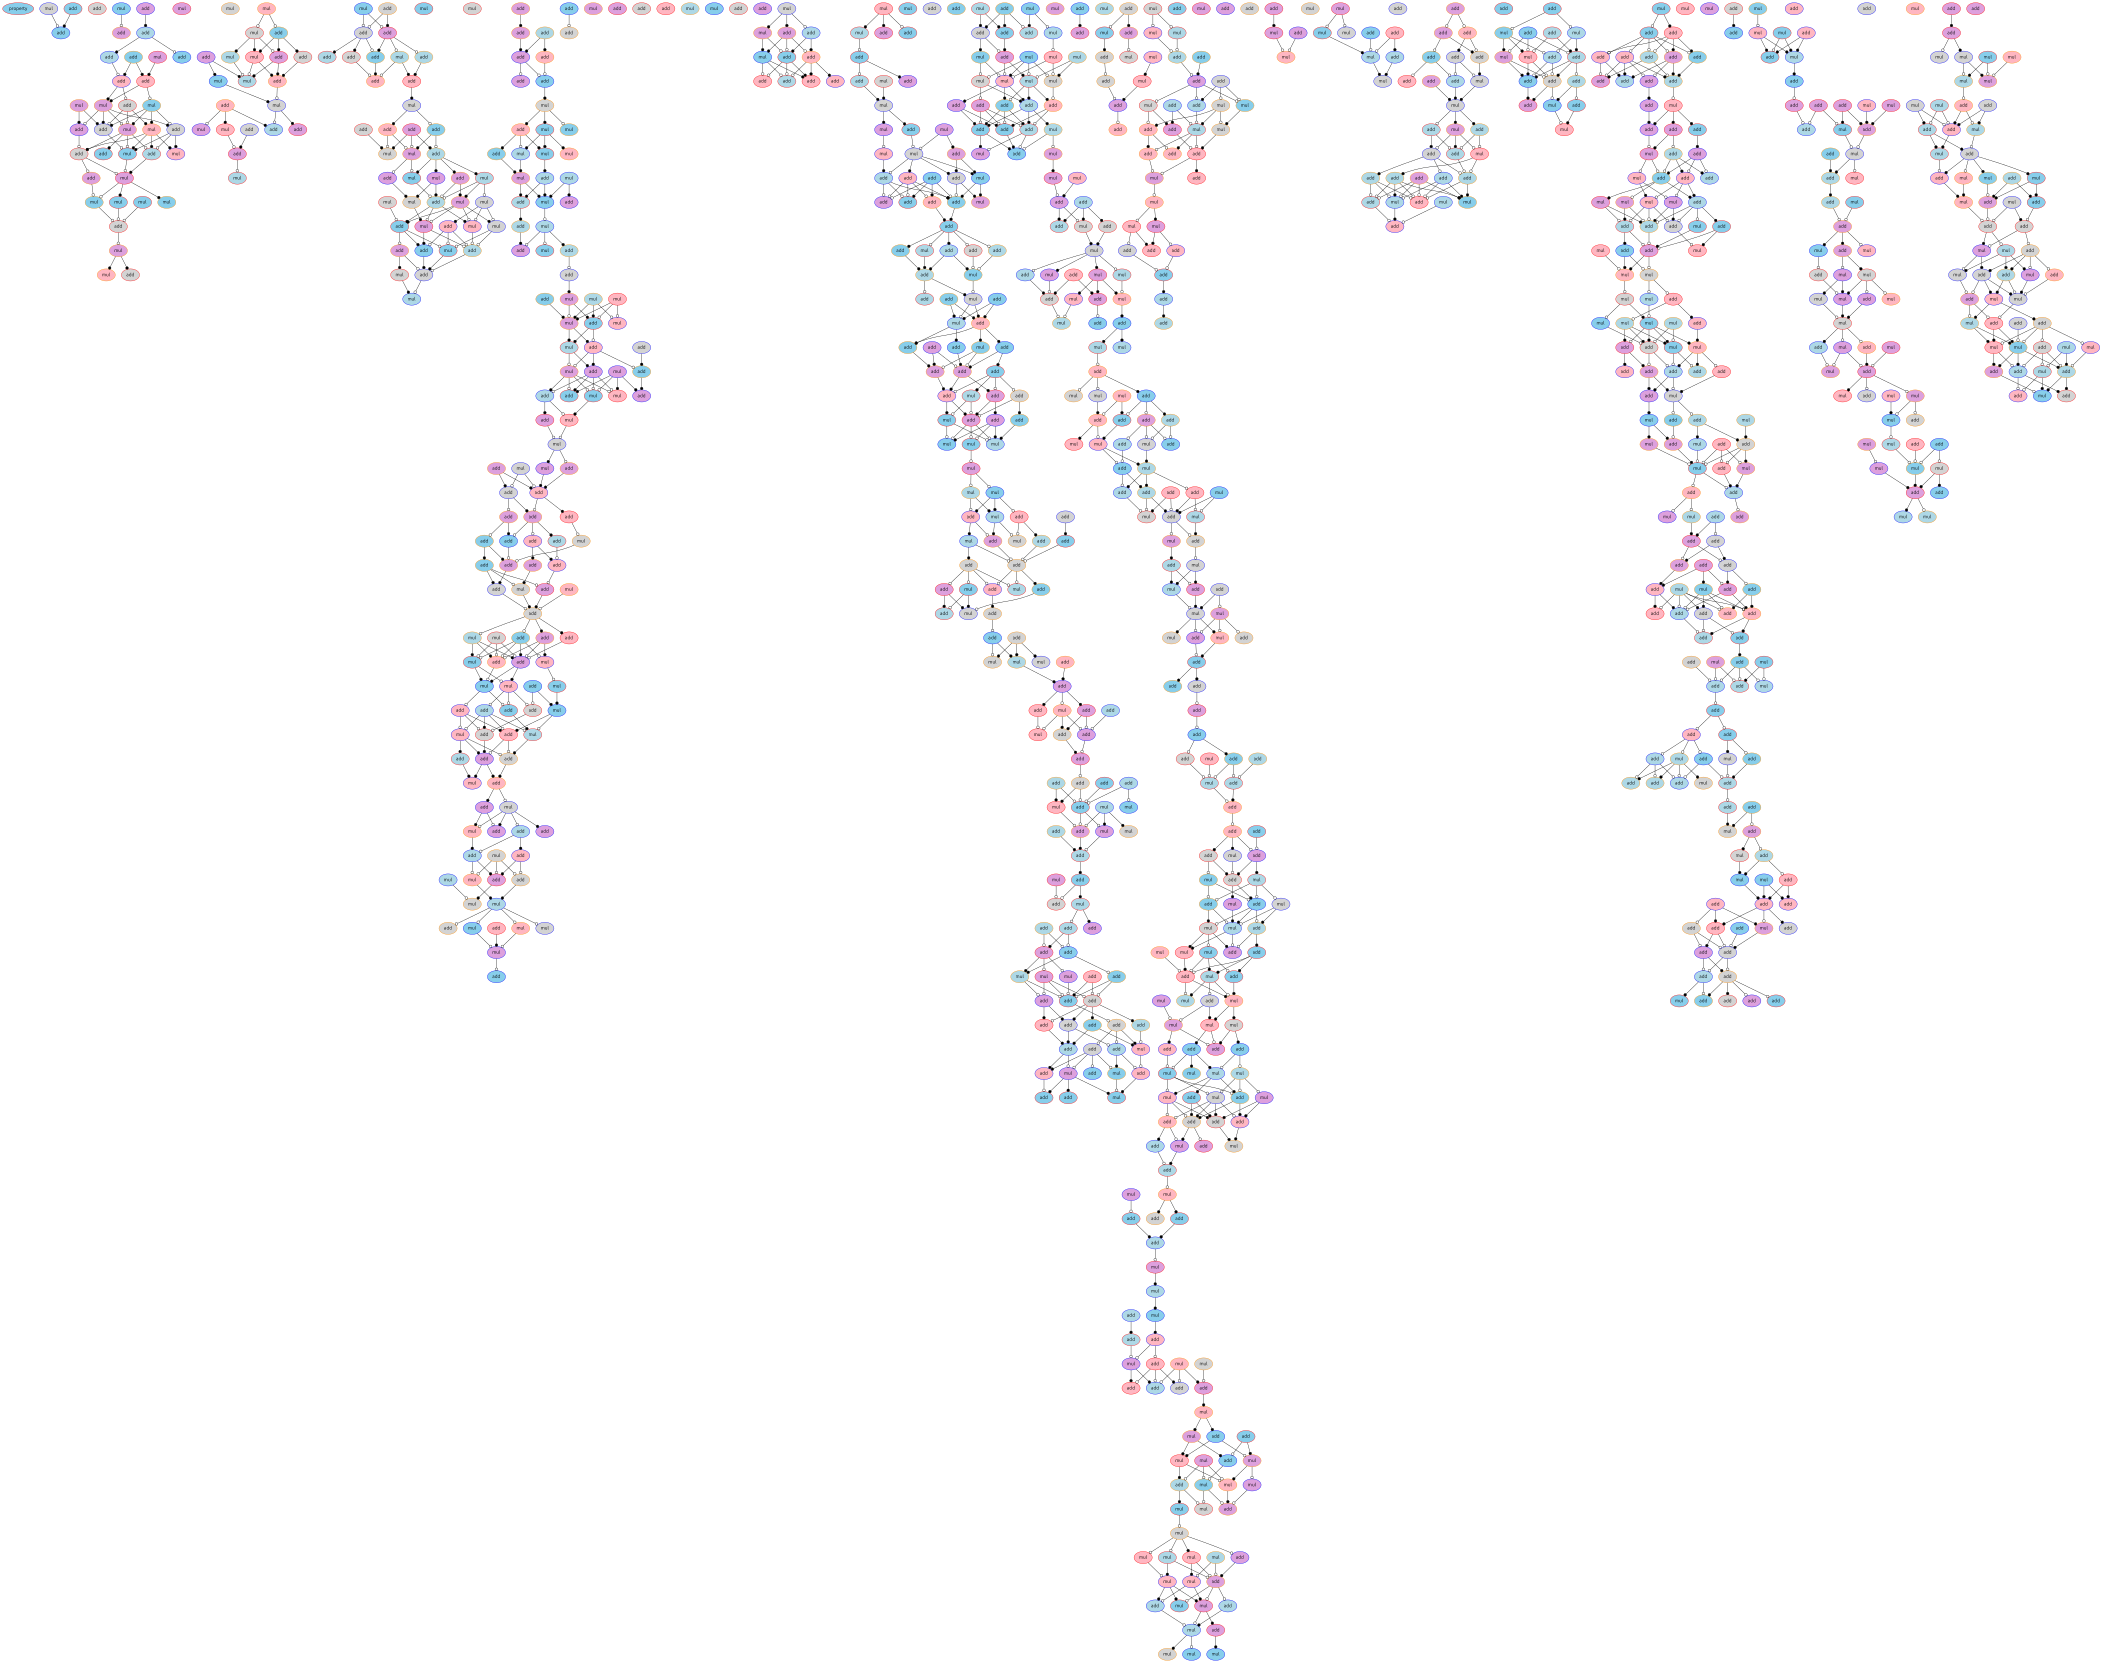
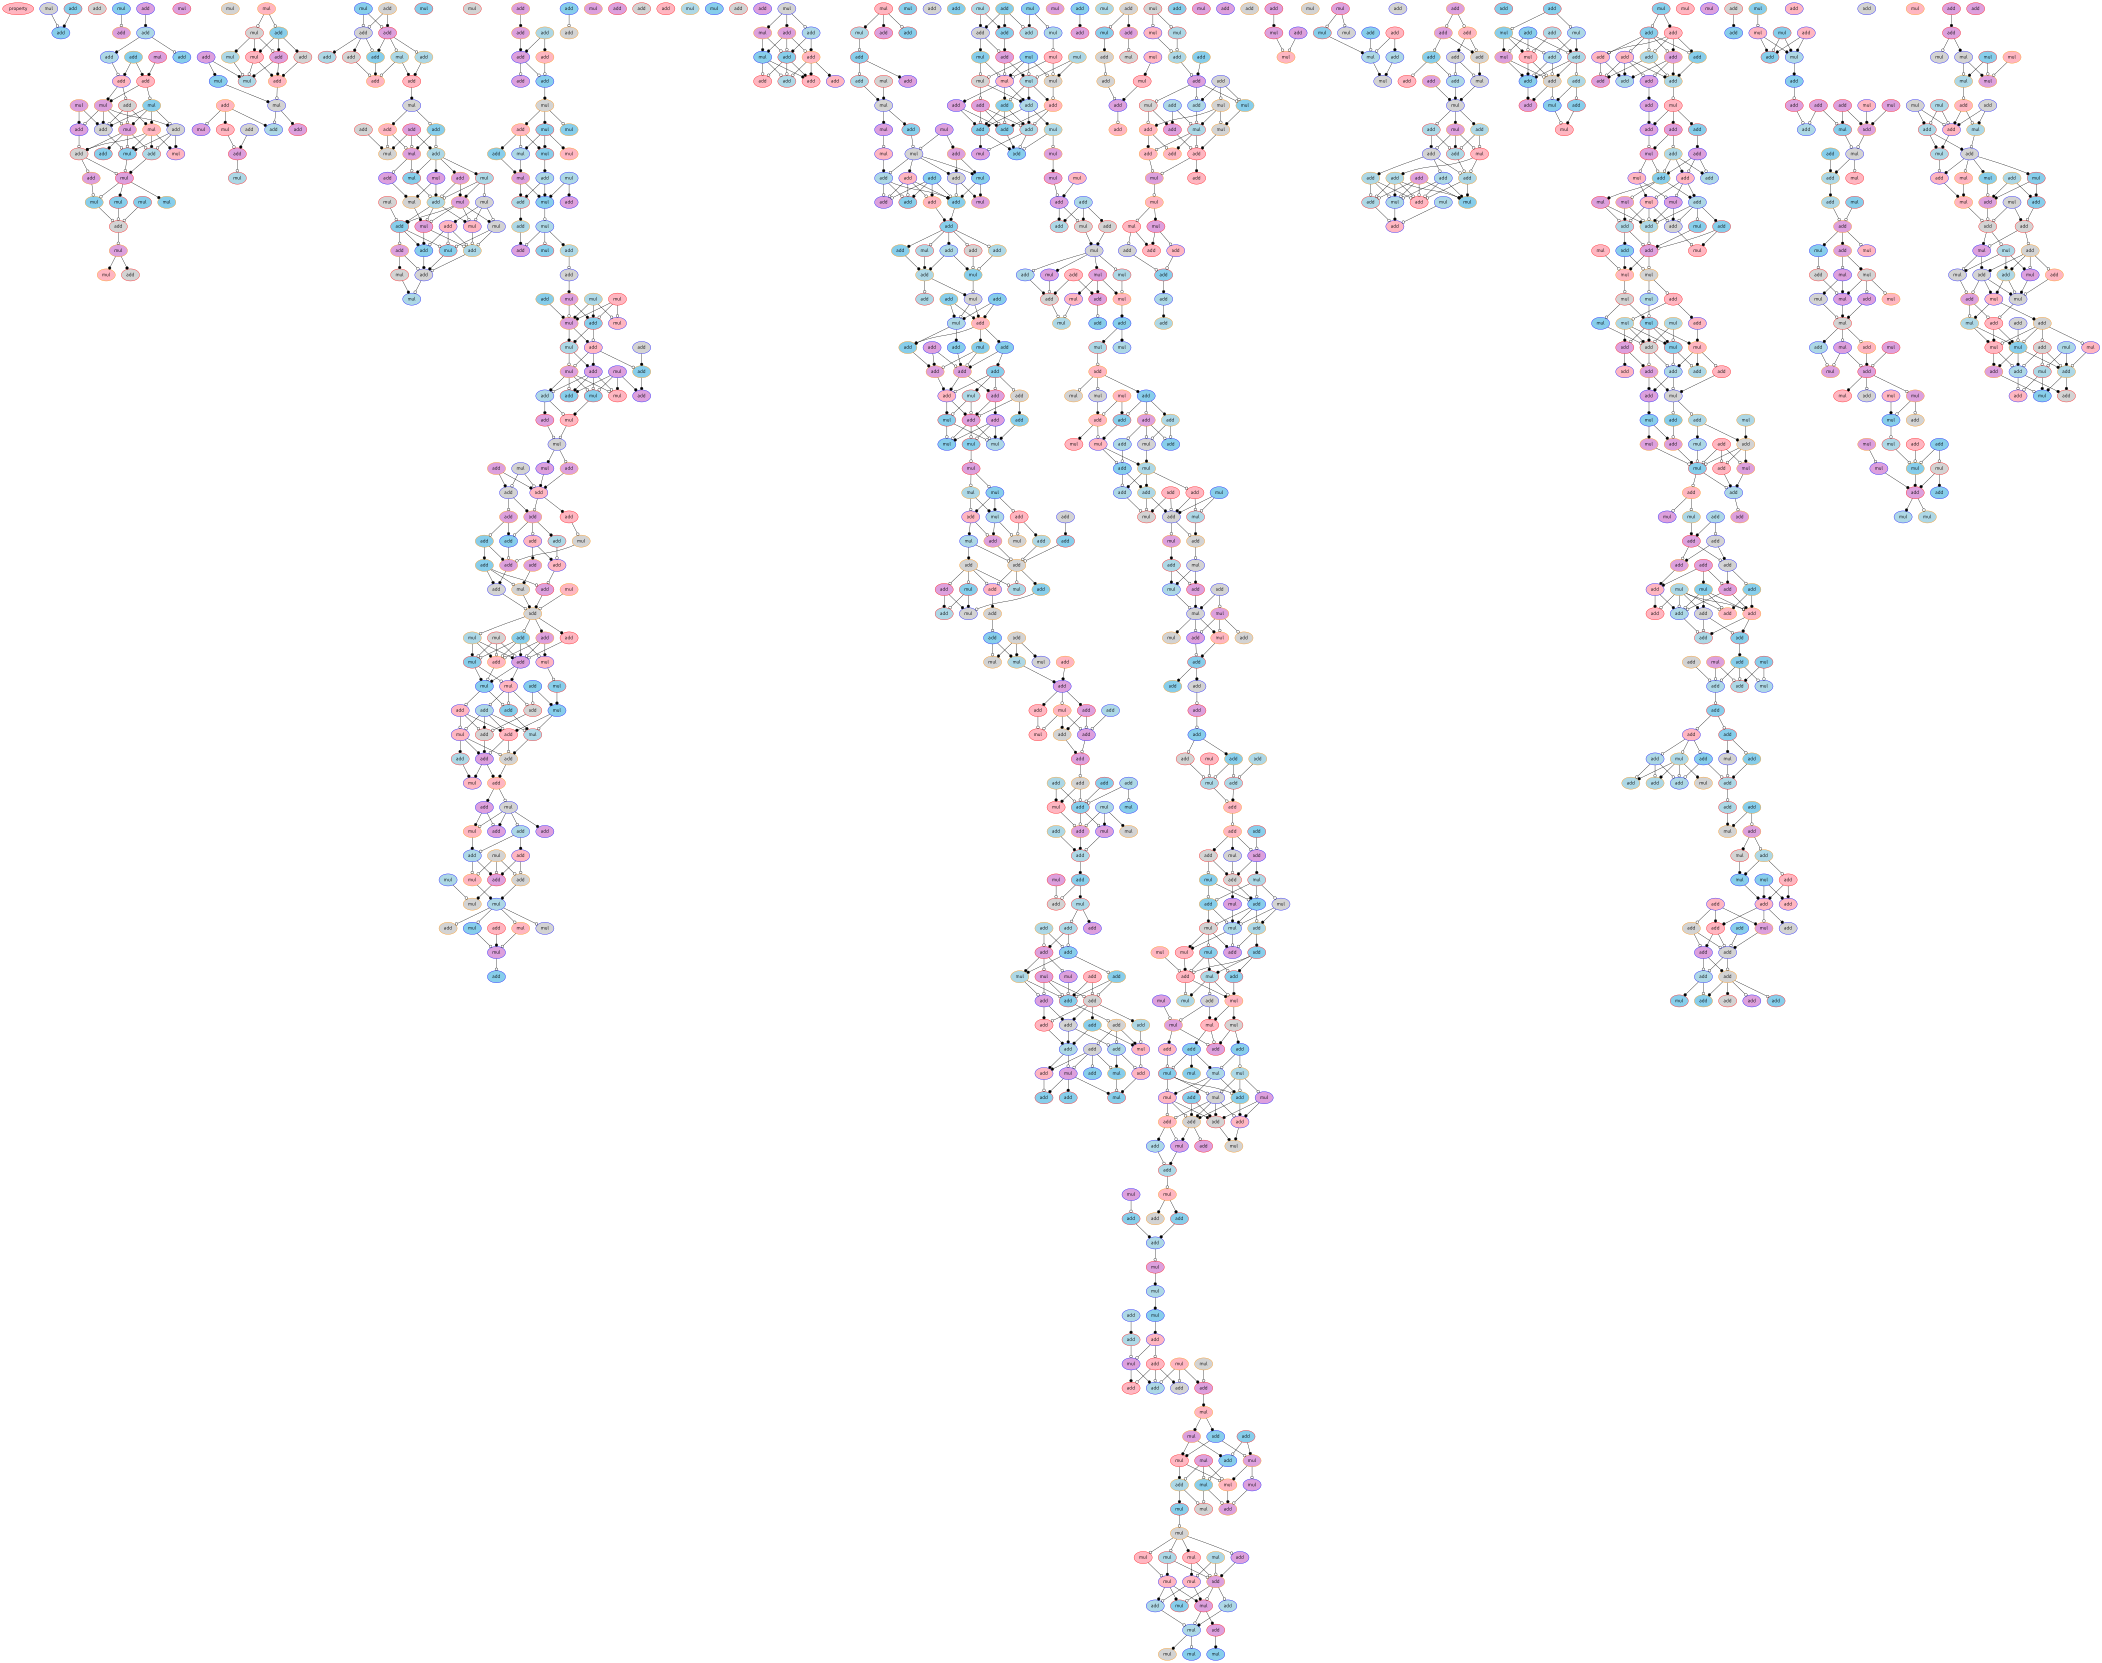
(18, 9) -> (18, 9)
